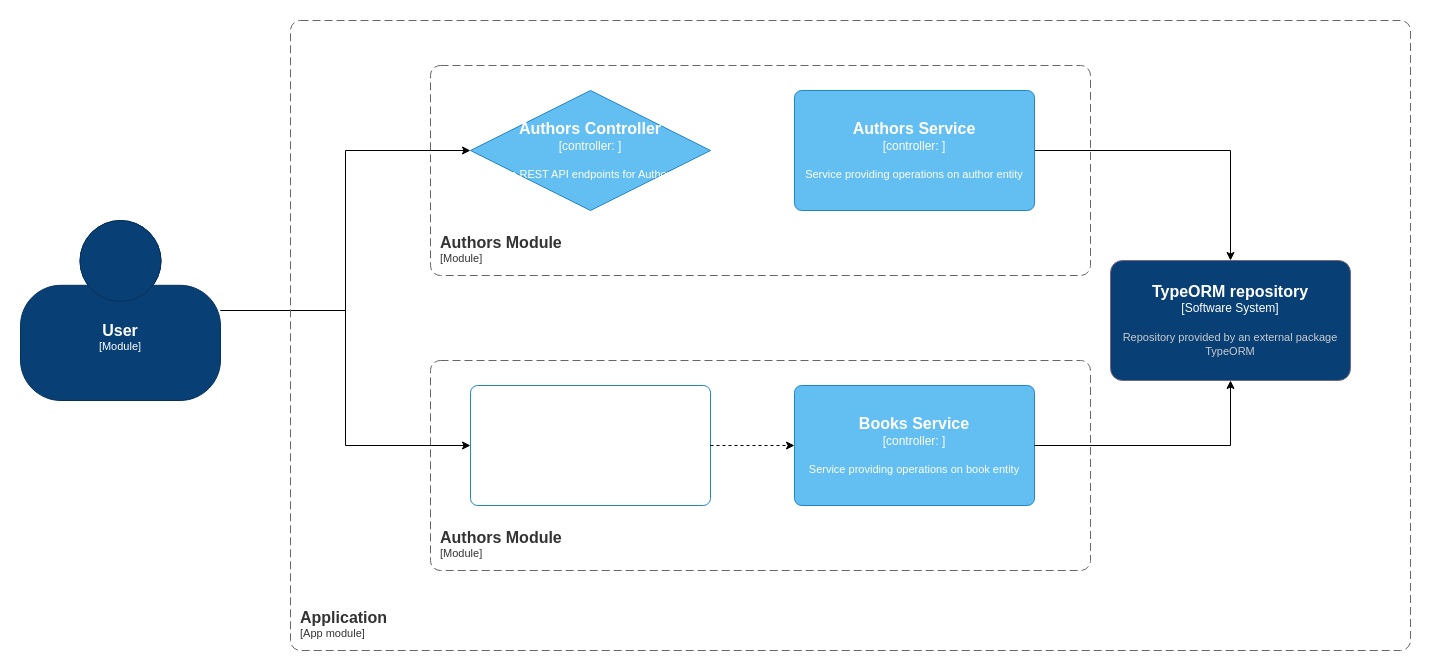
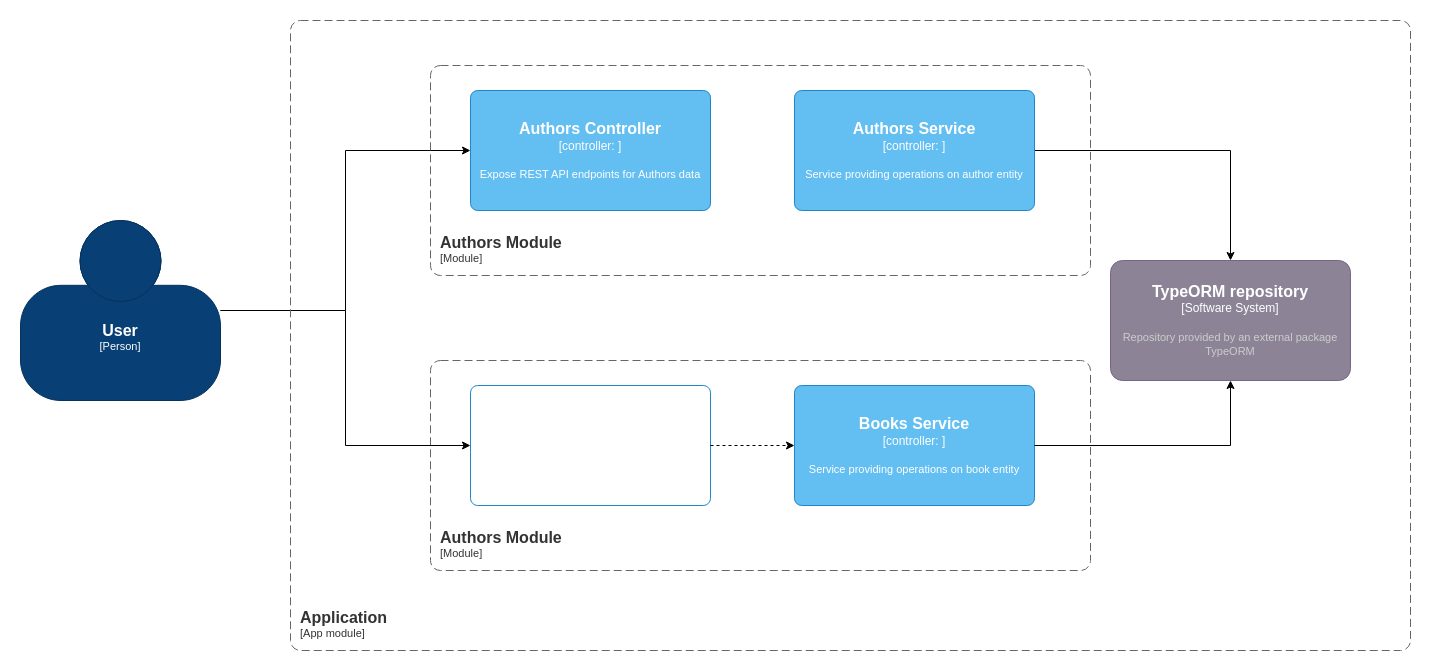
(591, 151) -> (591, 151)
(1231, 321) -> (1231, 321)
(121, 344) -> (121, 344)
